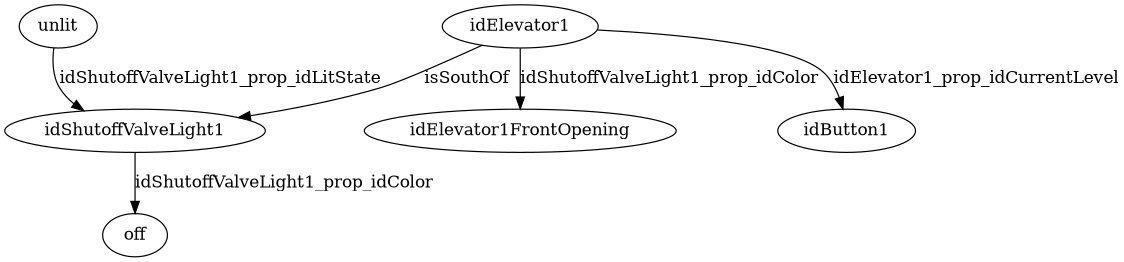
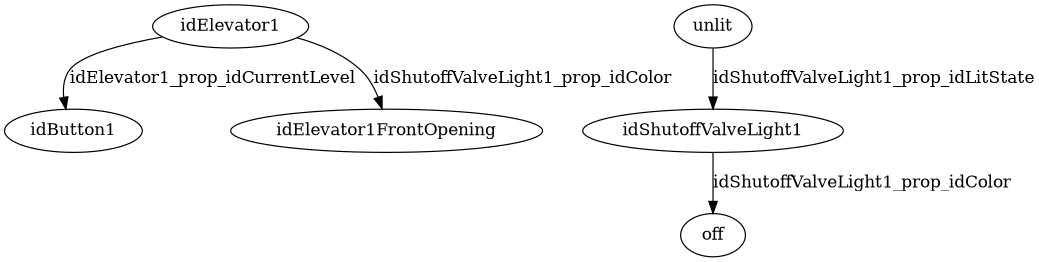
(369, 91) -> none
